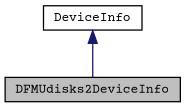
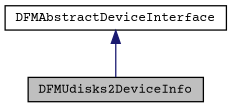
(93, 18) -> (116, 18)
